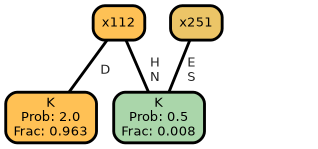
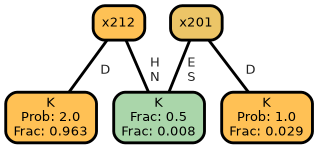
(119, 23) -> (119, 23)
(196, 23) -> (196, 23)
(159, 118) -> (159, 118)
none -> (267, 118)
